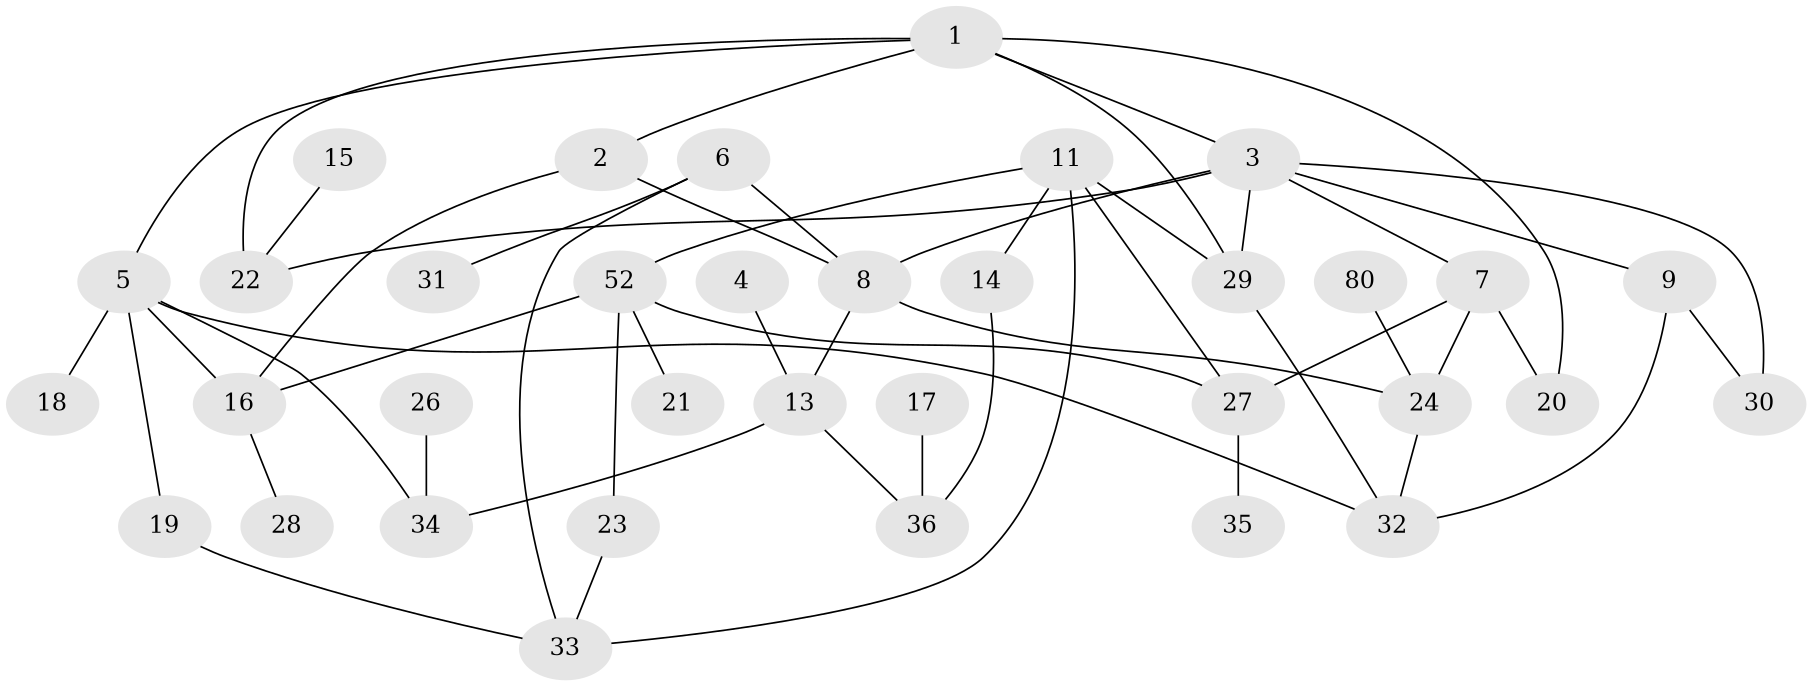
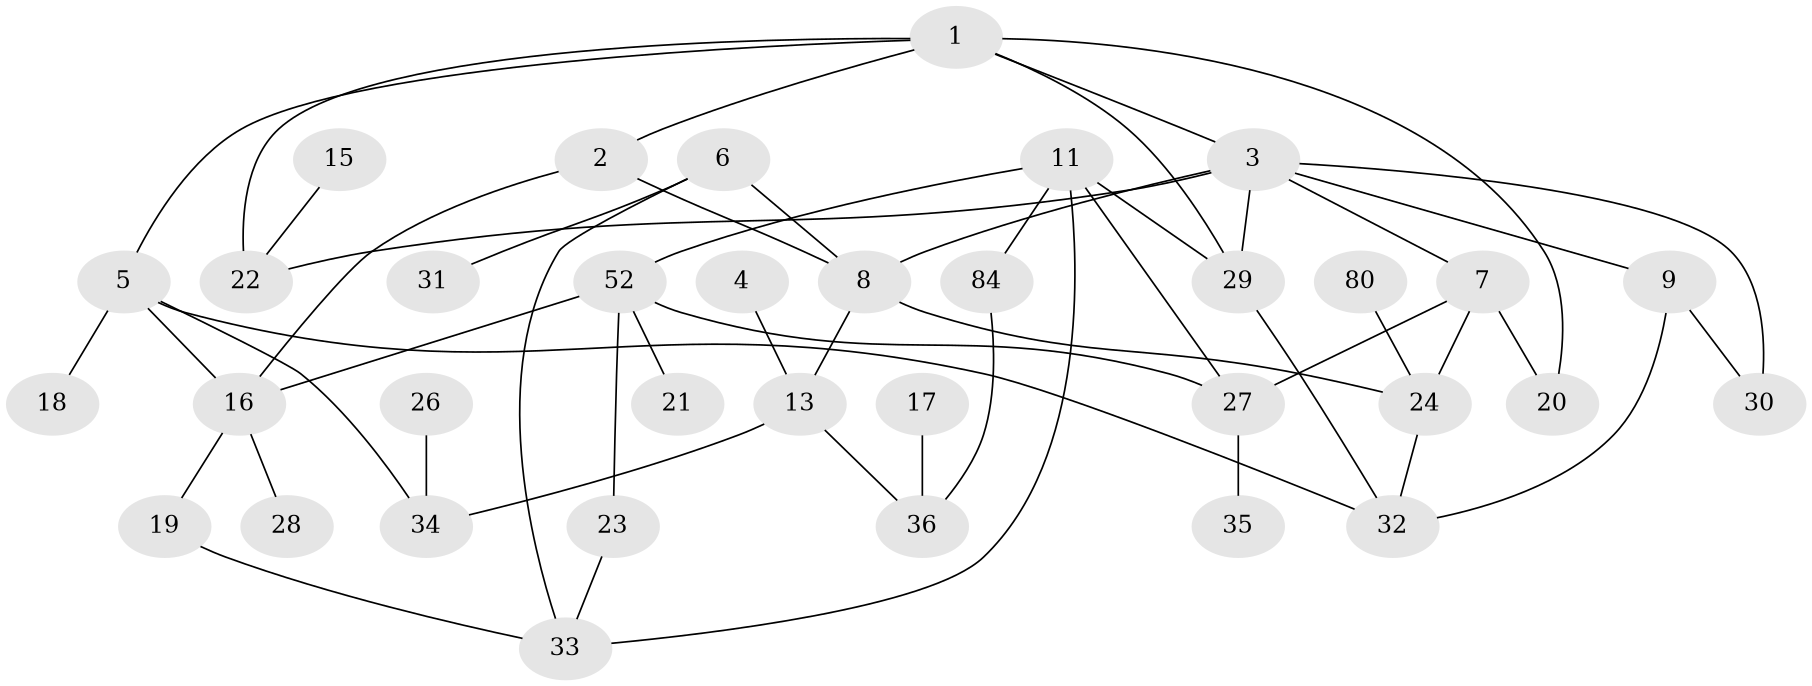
(987, 282) -> (987, 282)
(144, 404) -> (202, 465)
